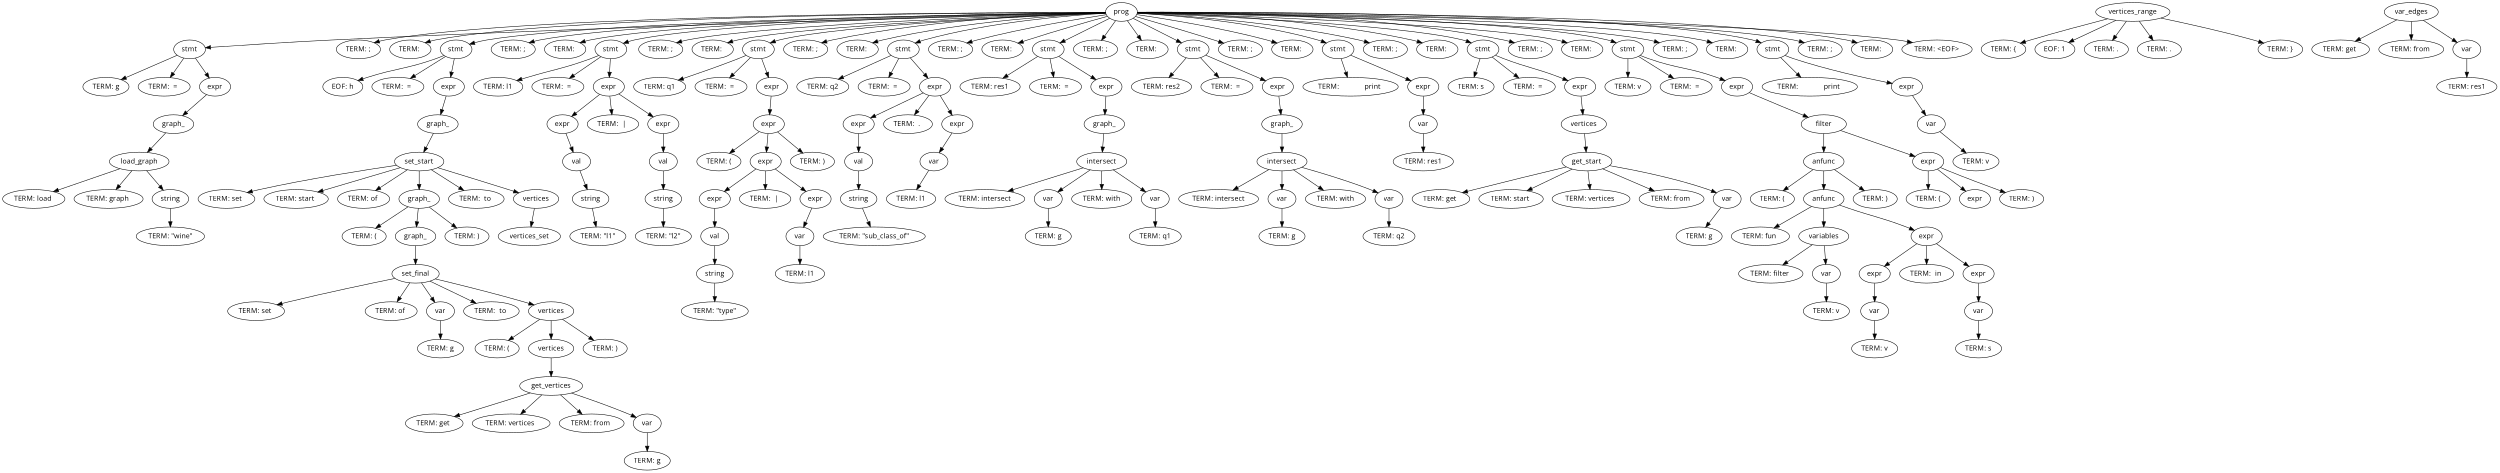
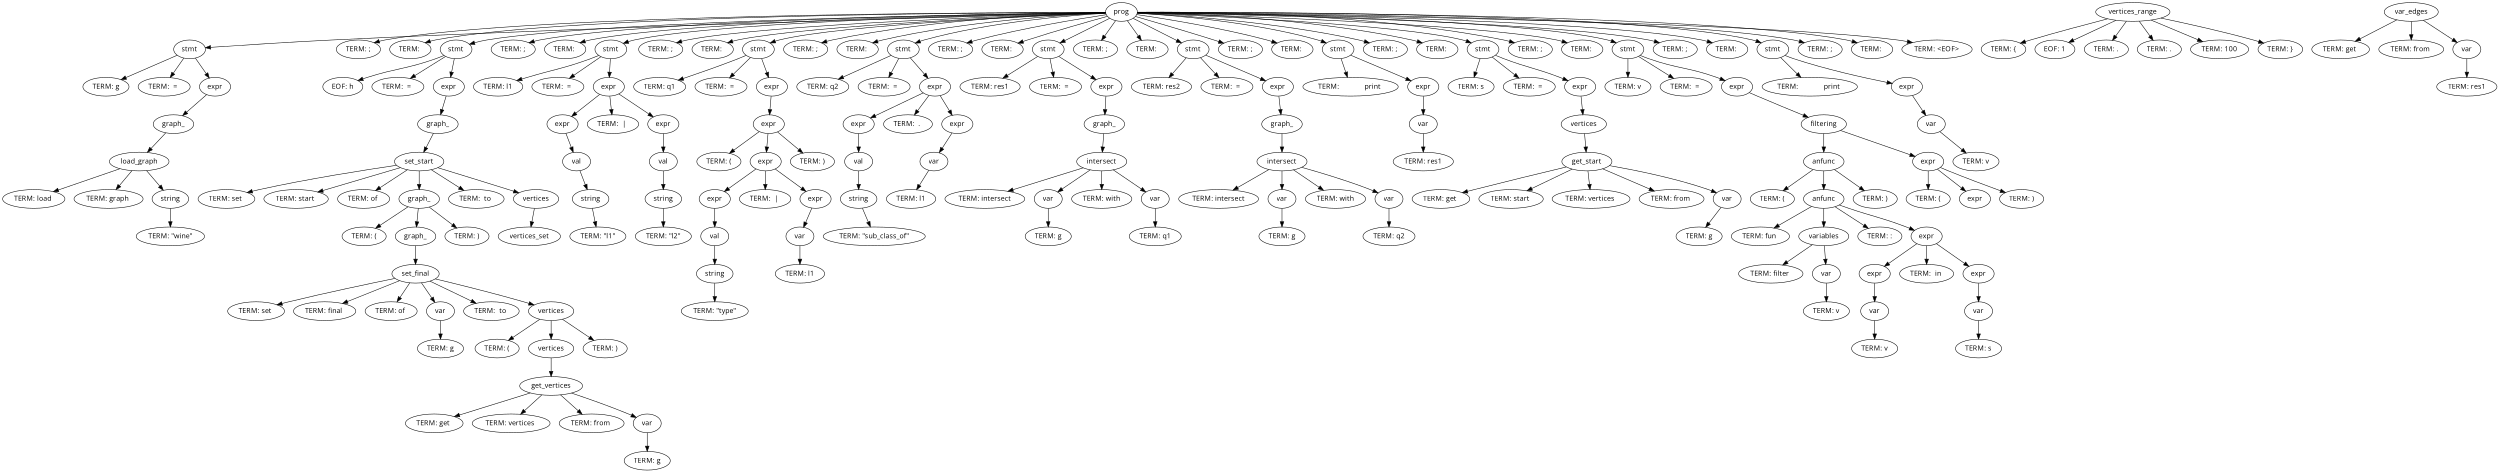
none -> (2220, 49)
(1824, 124) -> (1824, 124)
none -> (1880, 236)
none -> (325, 311)
